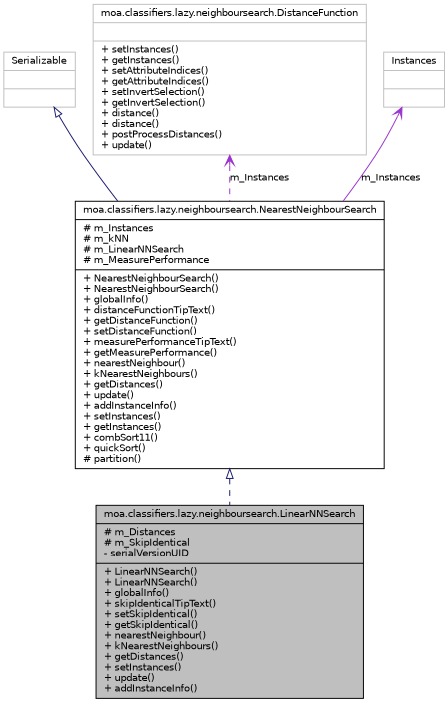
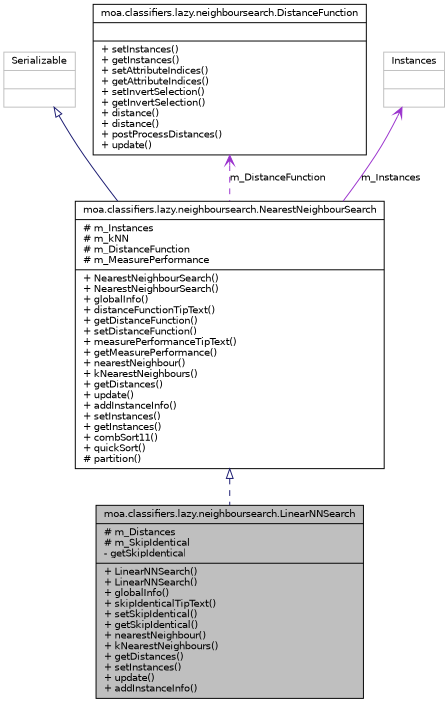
(230, 80) -> (230, 80)
(260, 178) -> (278, 178)
(134, 250) -> (137, 250)
(146, 554) -> (145, 554)
